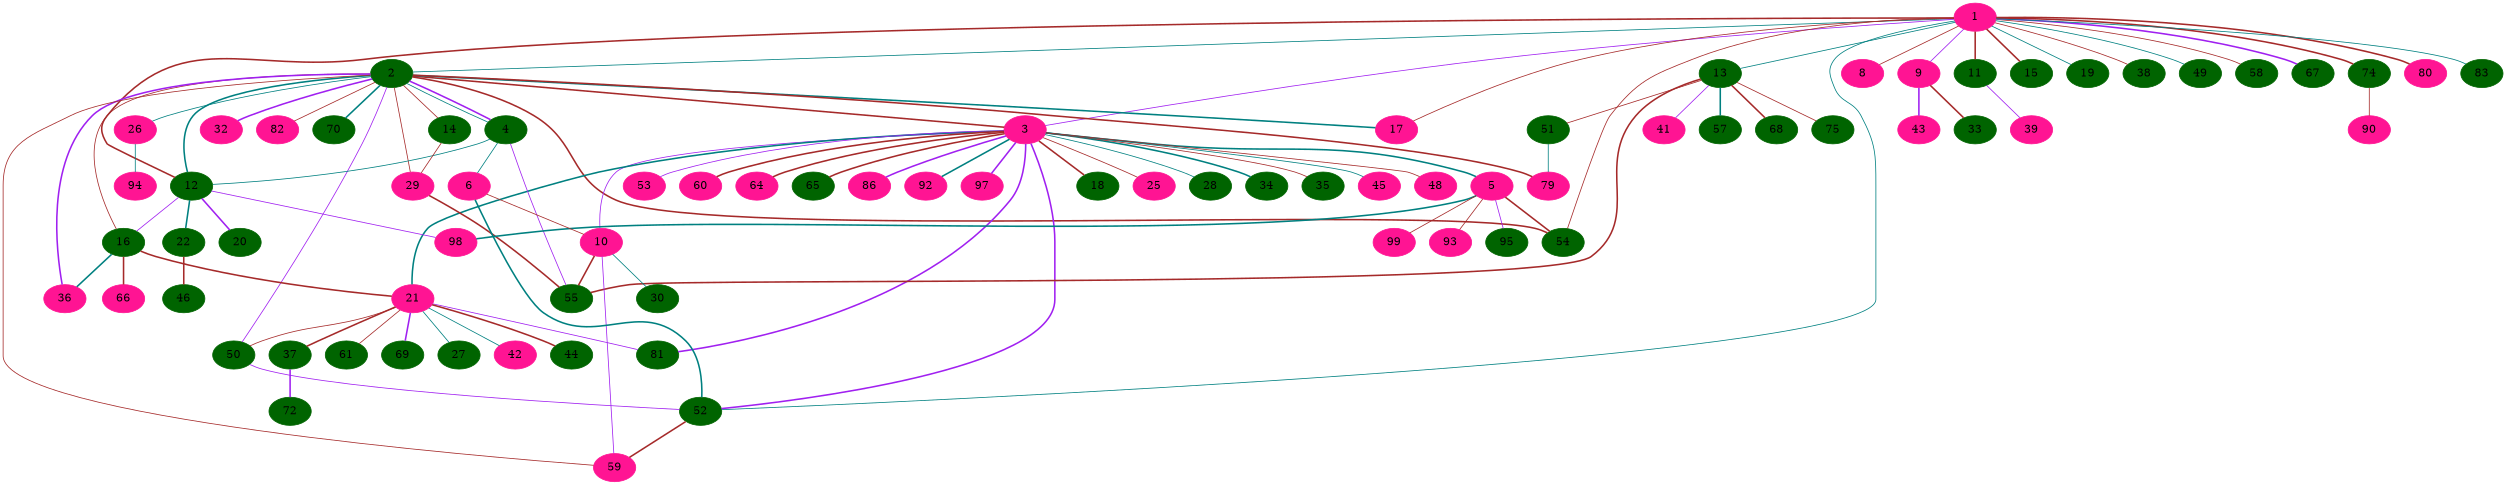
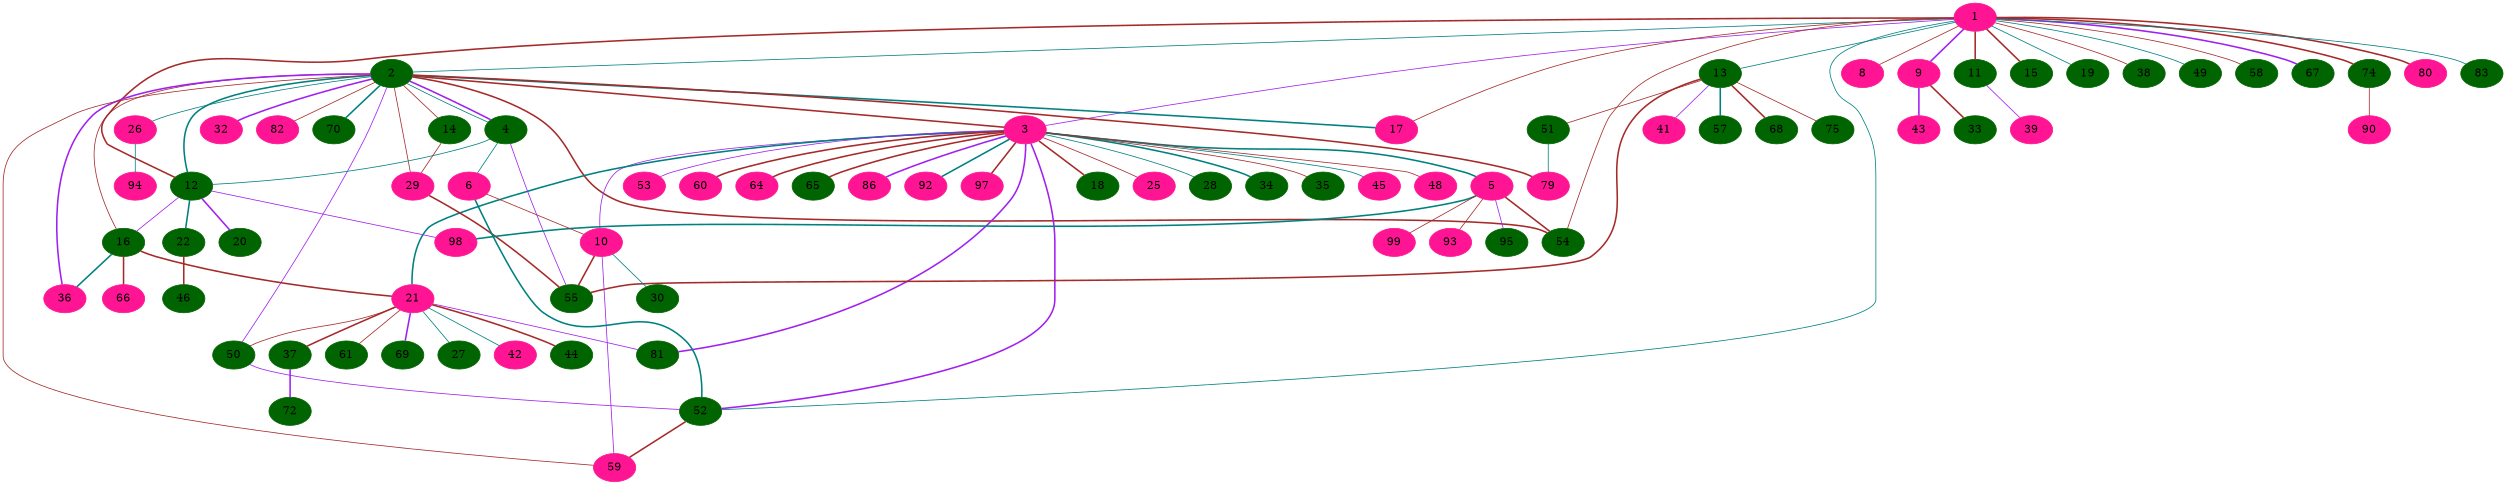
(1947, 45) -> (1947, 45)
(1004, 158) -> (1004, 158)
